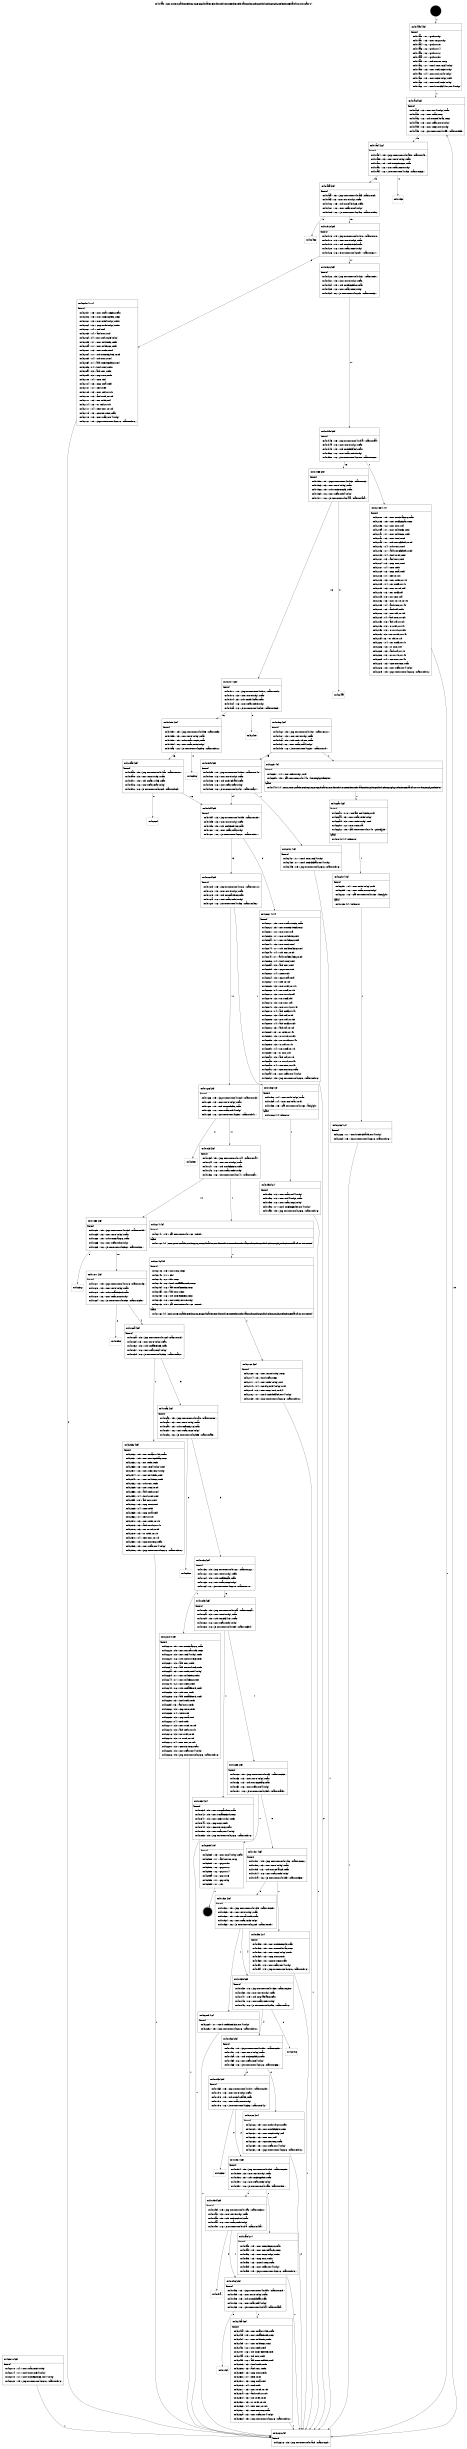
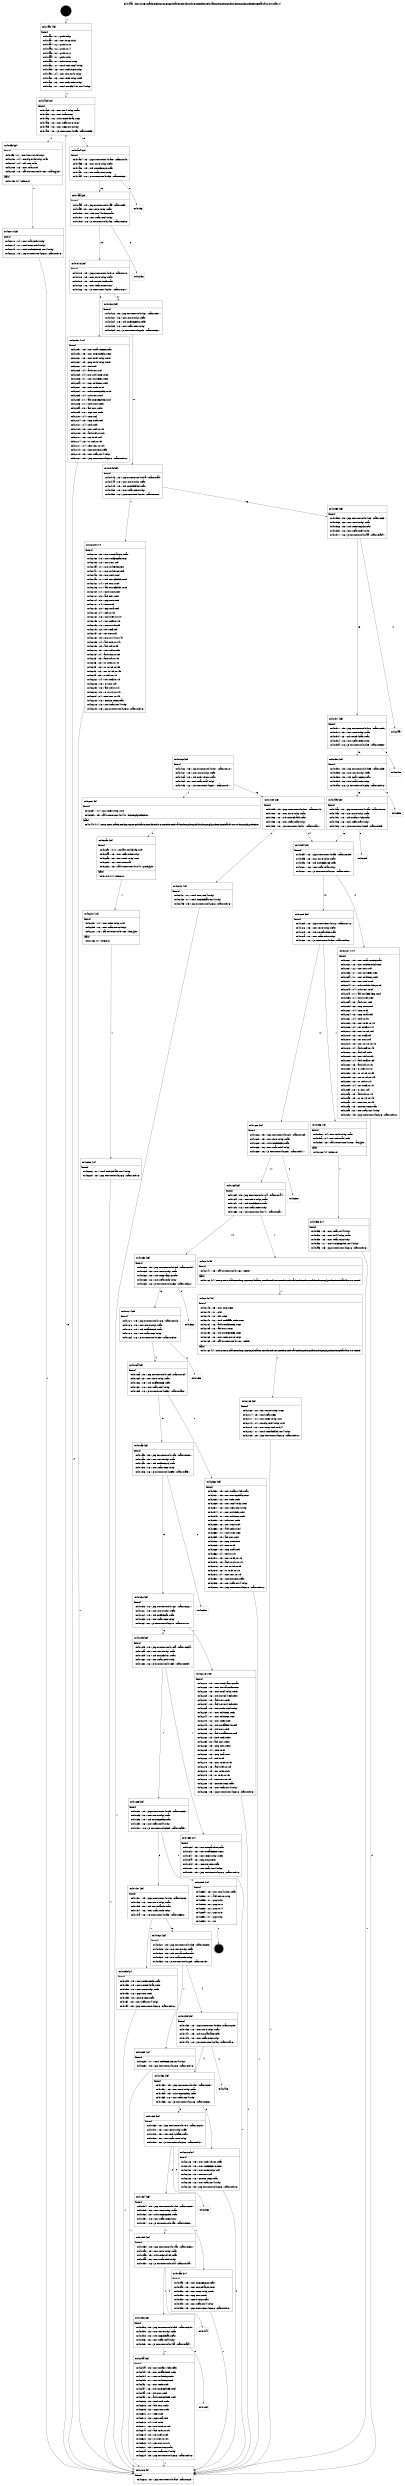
none -> (32, 164)
